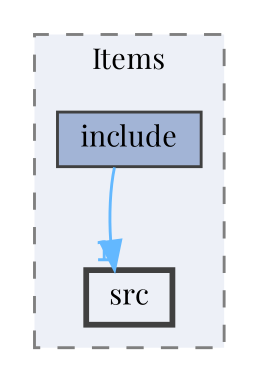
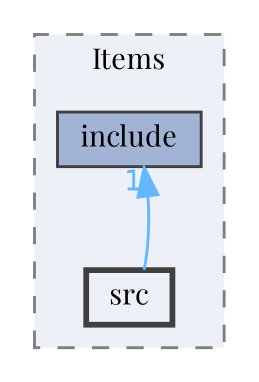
(110, 204) -> (148, 233)
